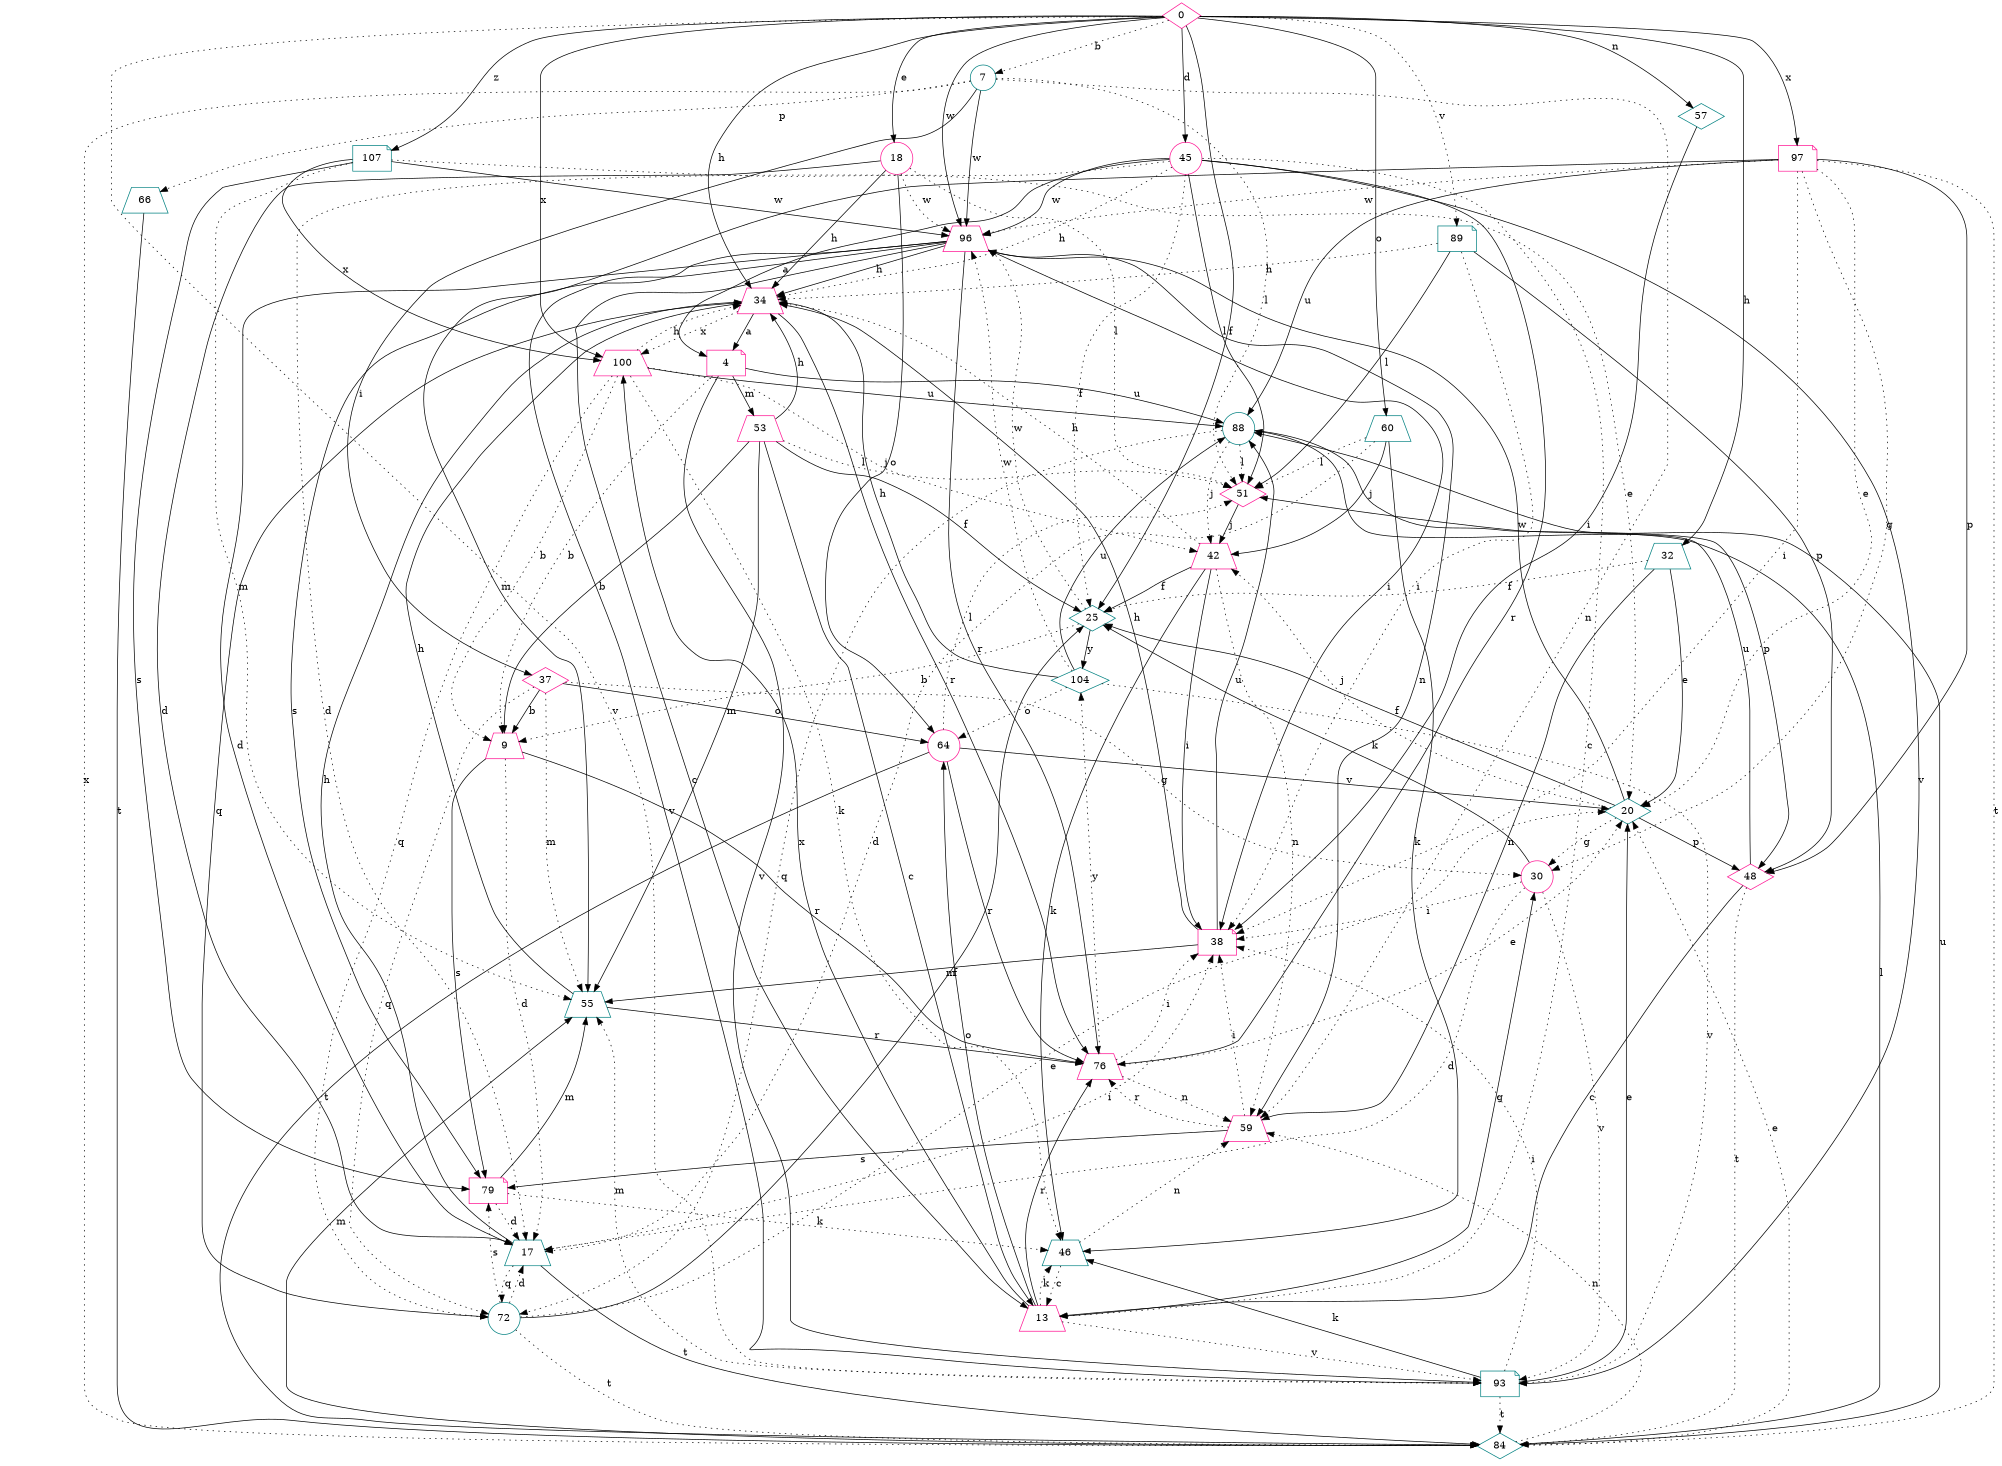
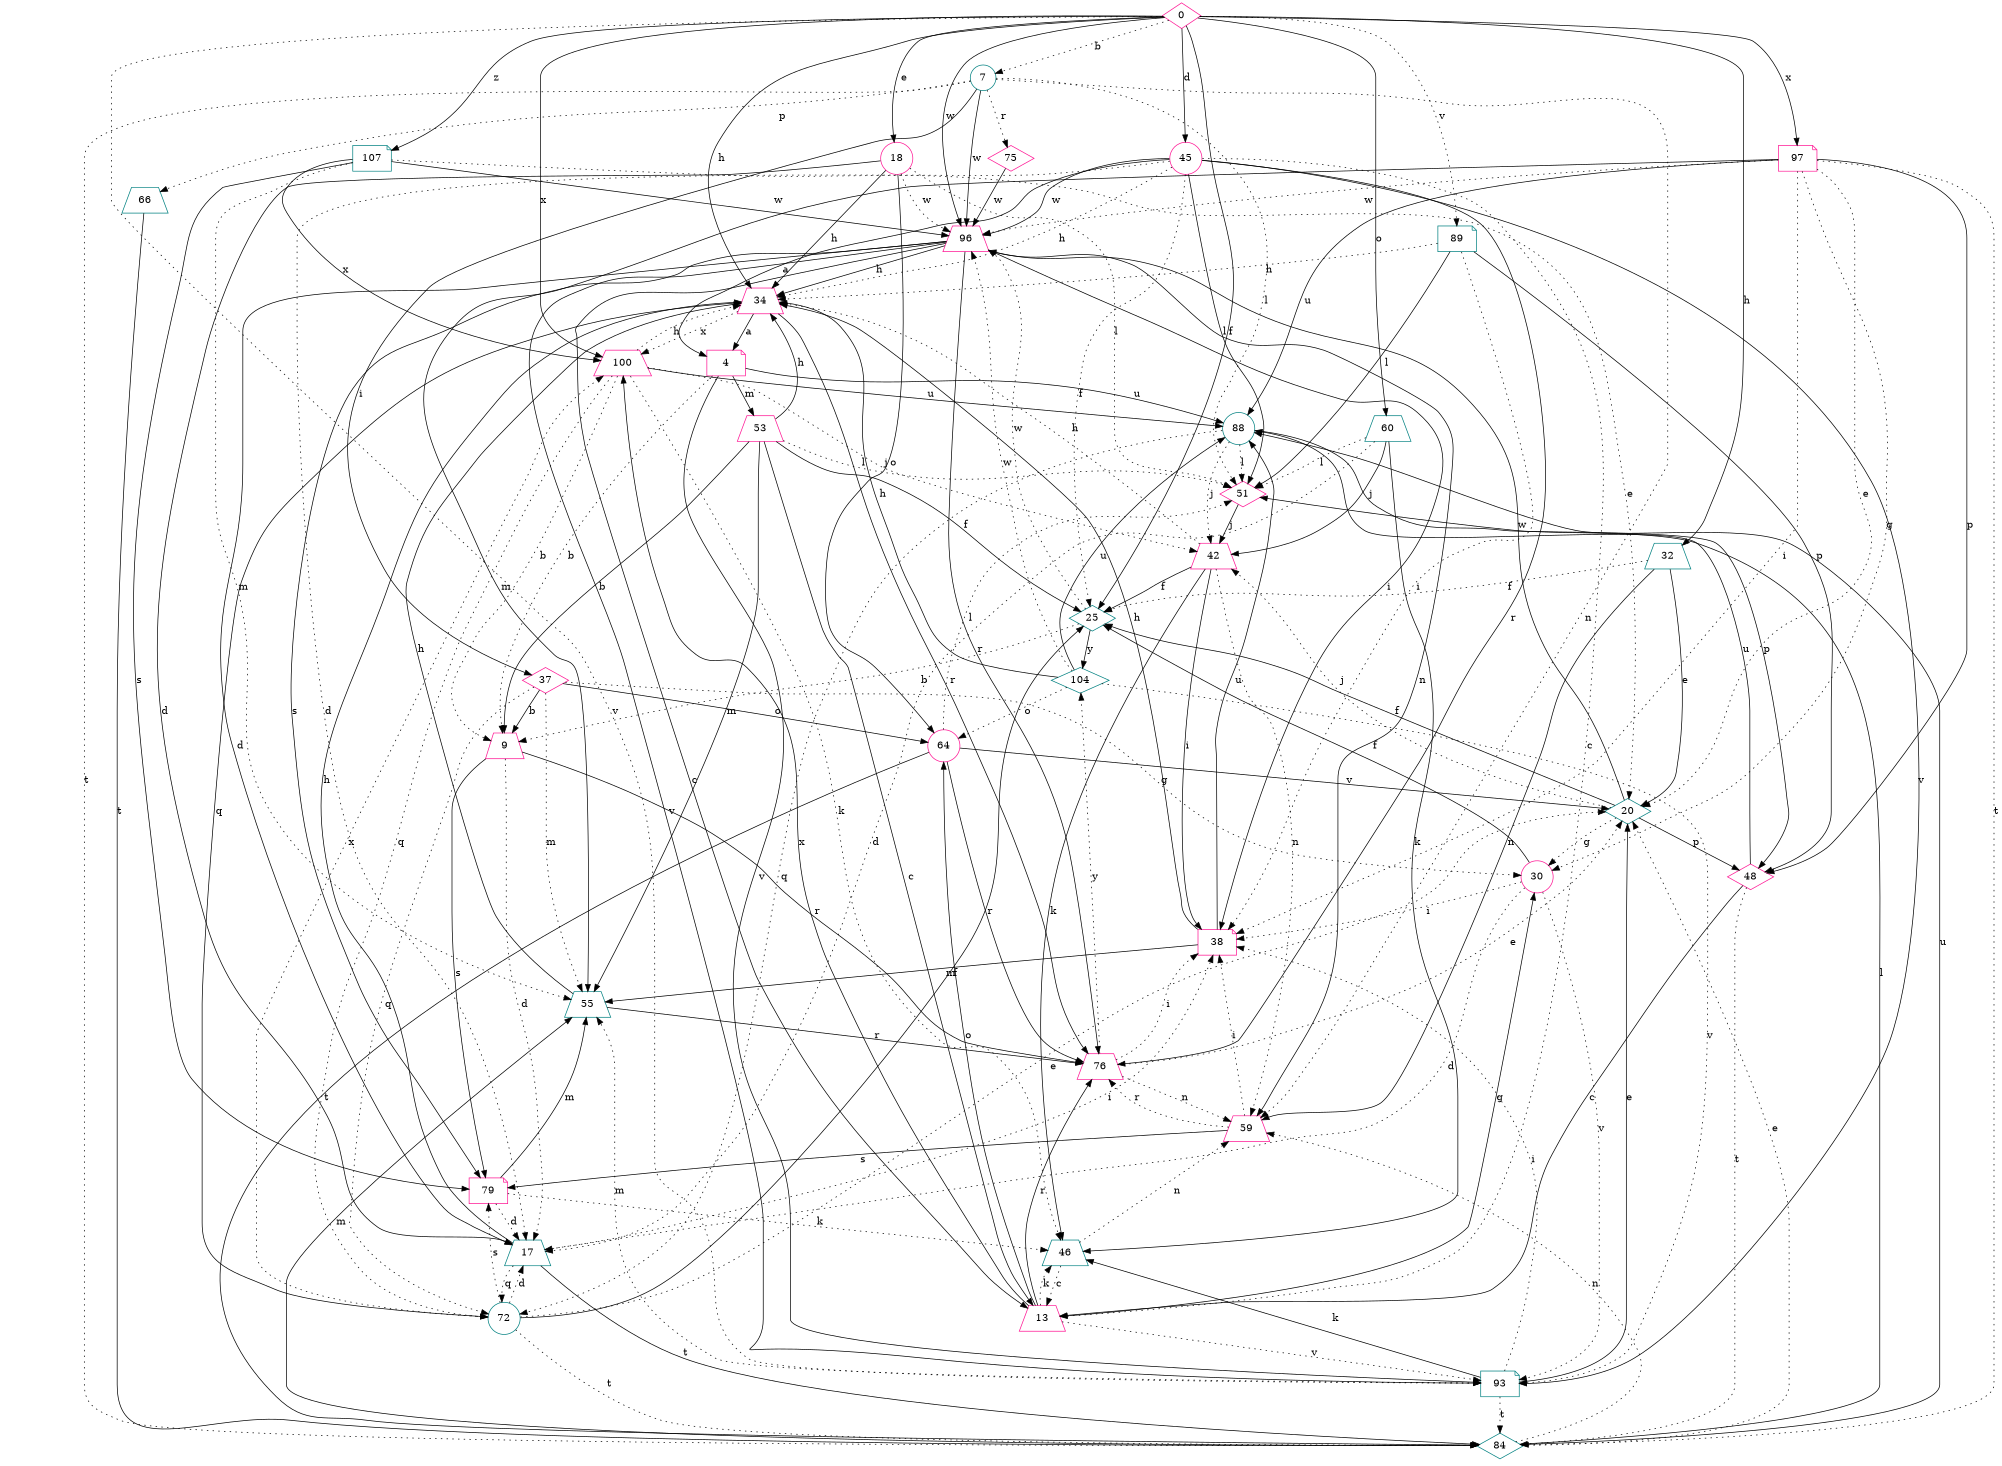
(1701, 116) -> none
none -> (1011, 158)
(1375, 746) -> (1375, 746)
(87, 780) -> (87, 780)
none -> (313, 910)
